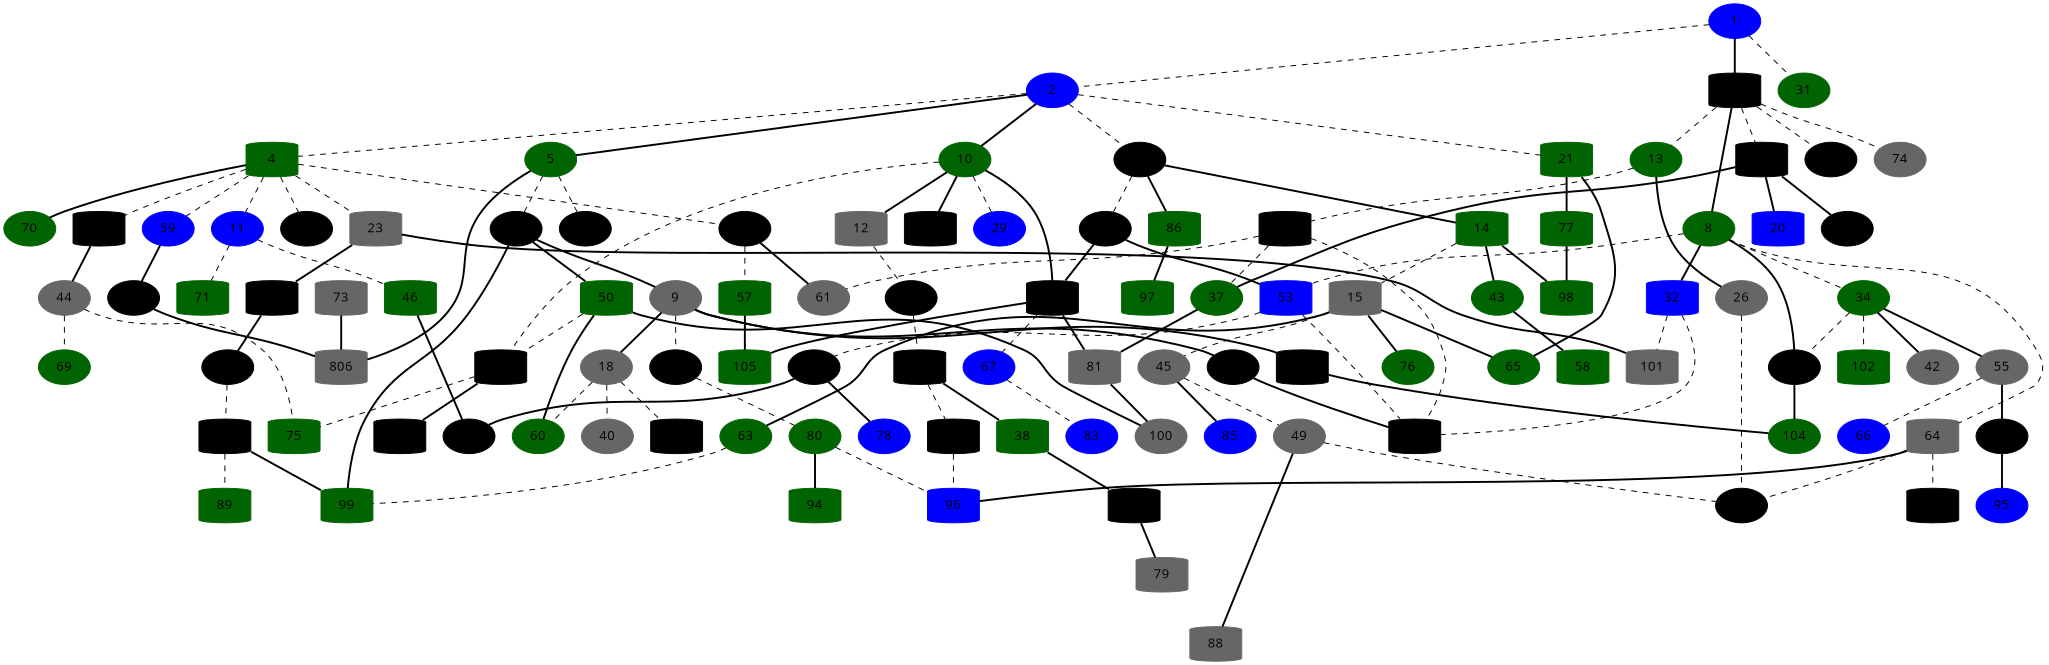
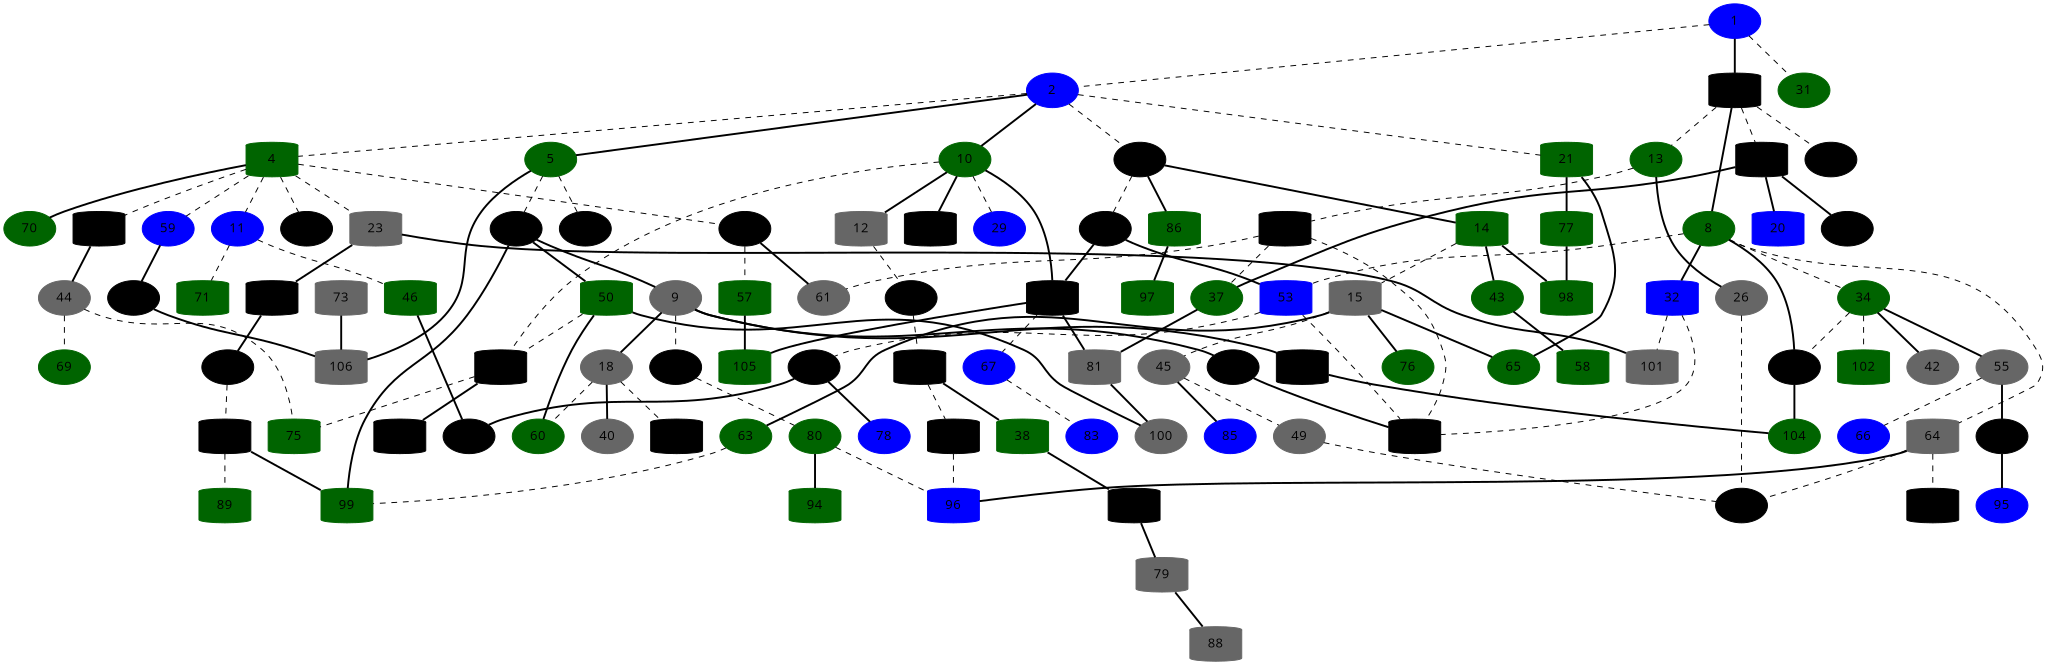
(1900, 160) -> none
(341, 367) -> (341, 367)
(607, 396) -> (607, 396)
(1258, 540) -> (1189, 609)
